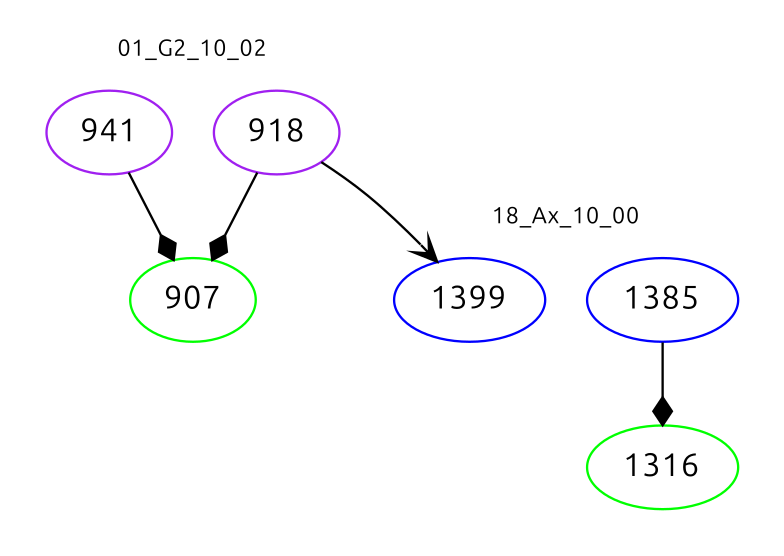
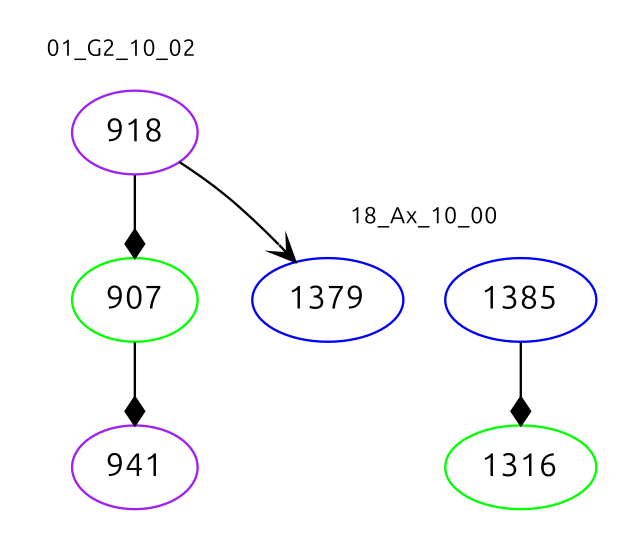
(145, 204) -> (135, 370)
(470, 300) -> (328, 300)
